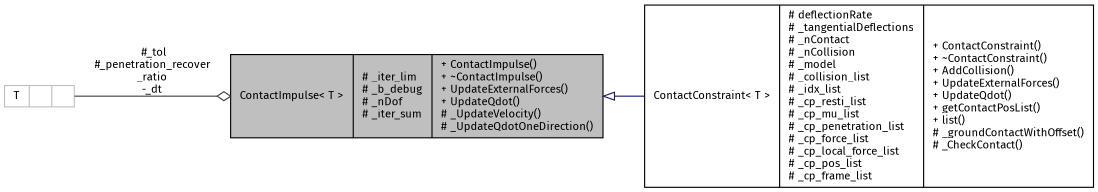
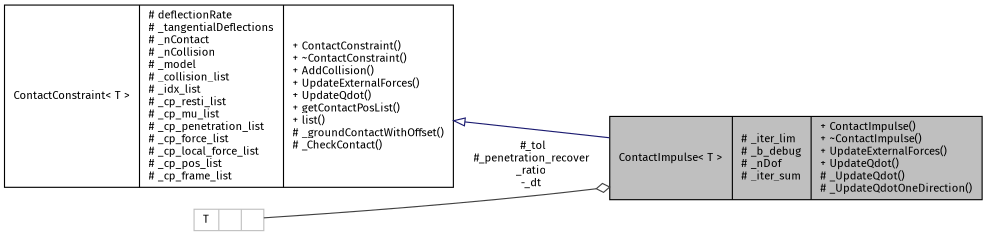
(630, 96) -> (537, 130)
(491, 114) -> (863, 176)
